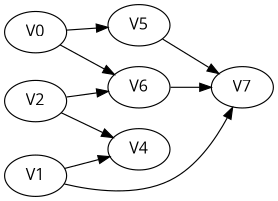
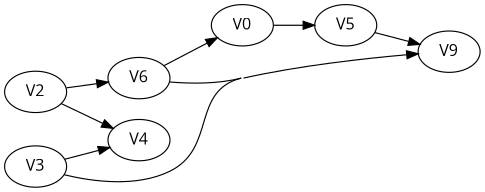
(82, 57) -> (186, 54)
(242, 87) -> (449, 52)
(36, 176) -> (36, 167)
